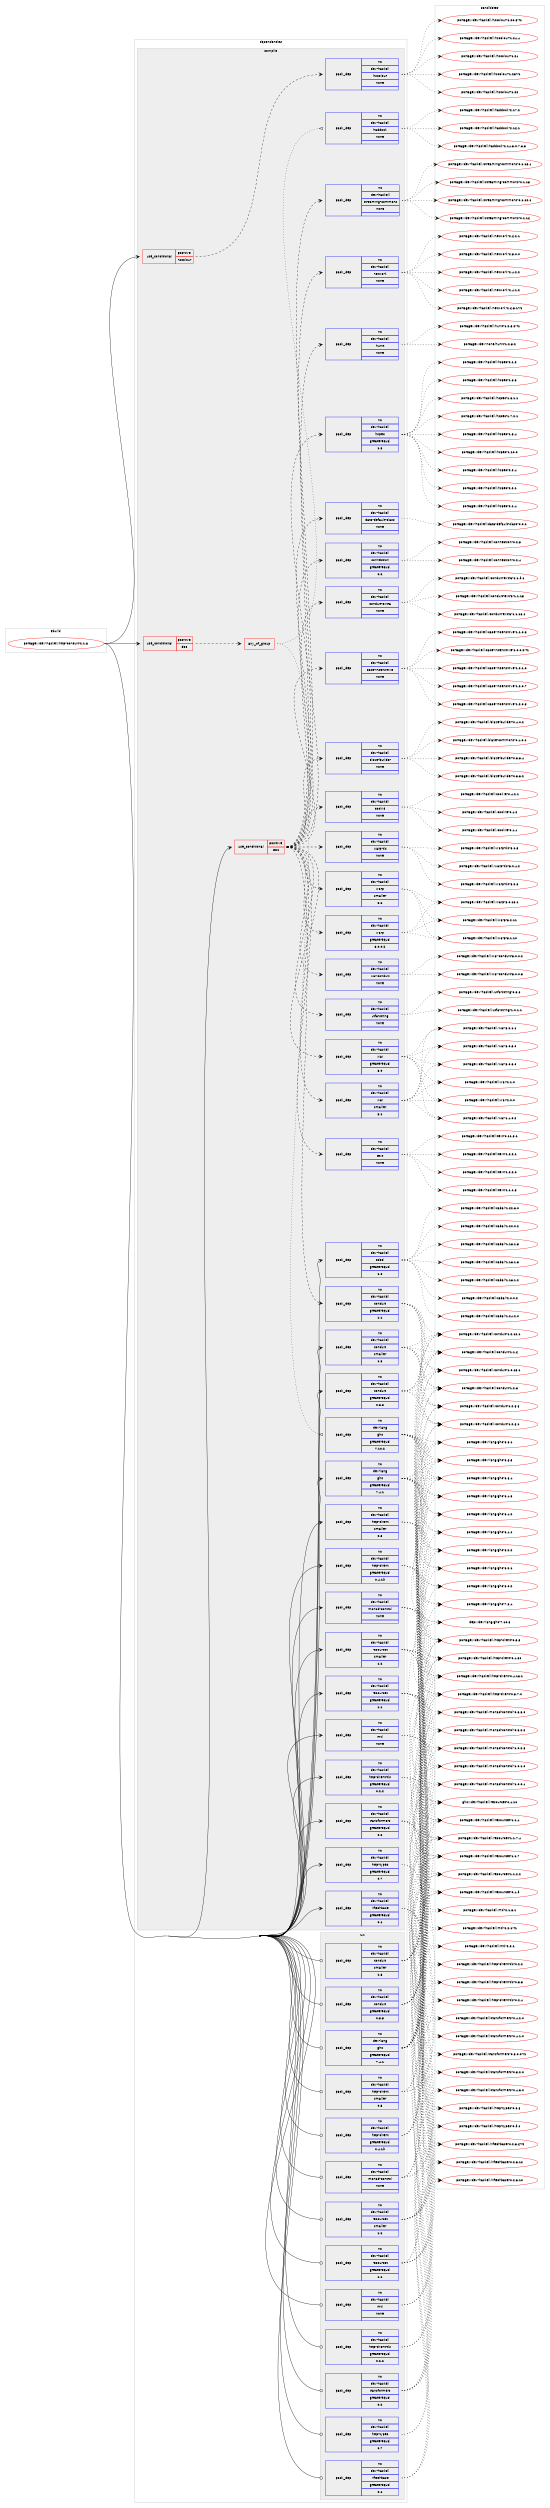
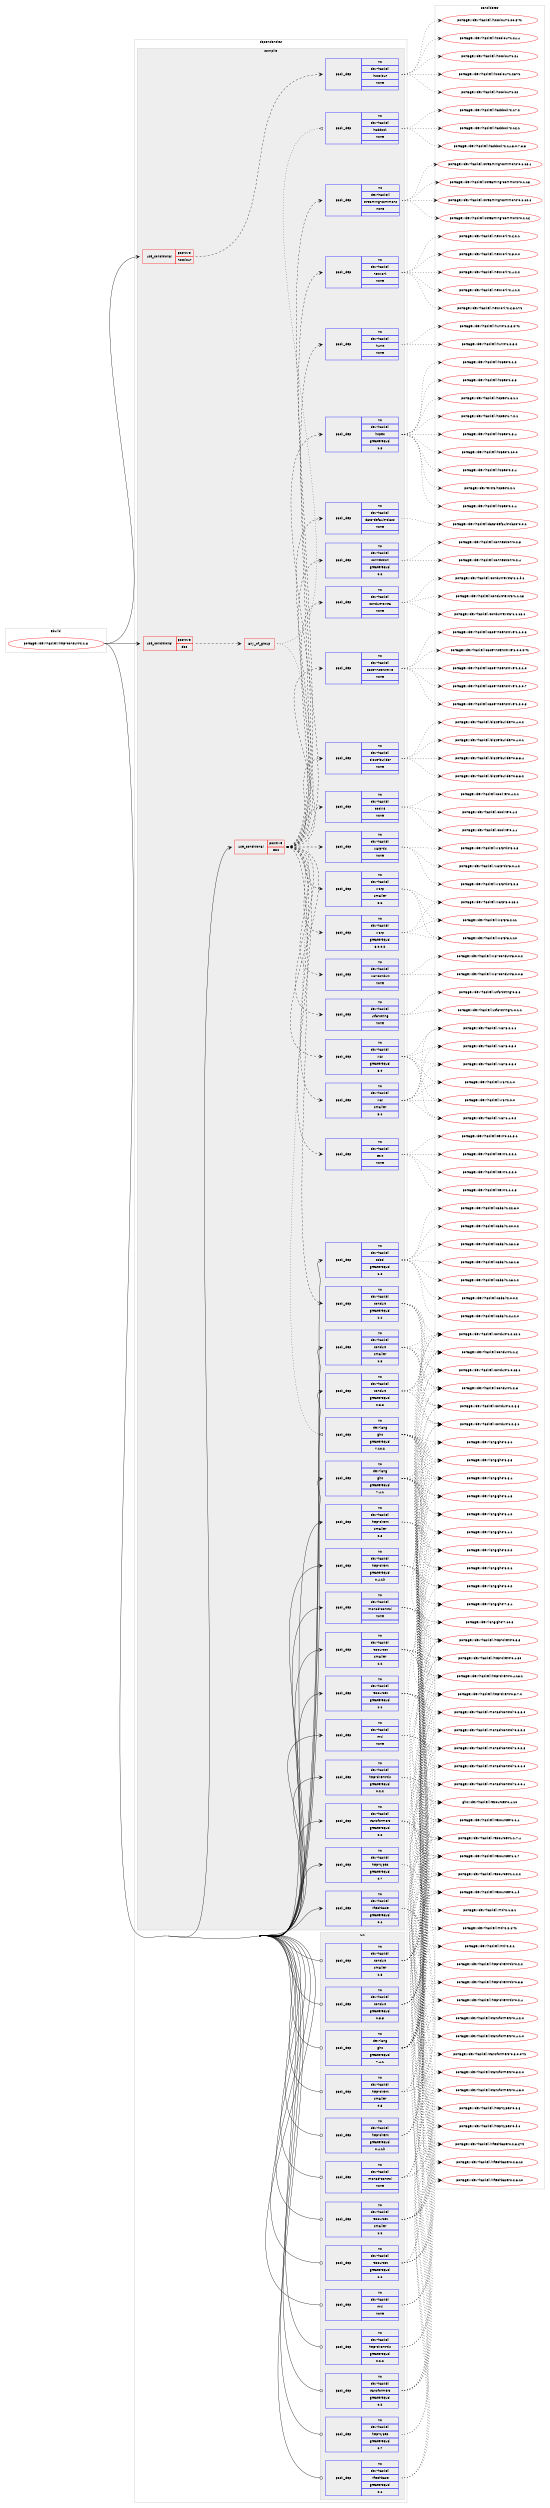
(490, 344) -> (490, 344)
(490, 488) -> (490, 488)
(490, 740) -> (490, 740)
(490, 1622) -> (490, 1622)
